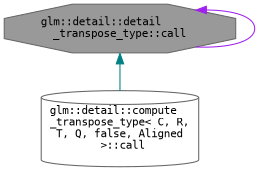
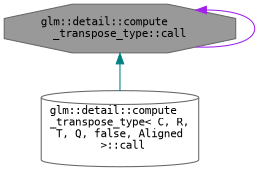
(120, 29) -> (120, 29)
